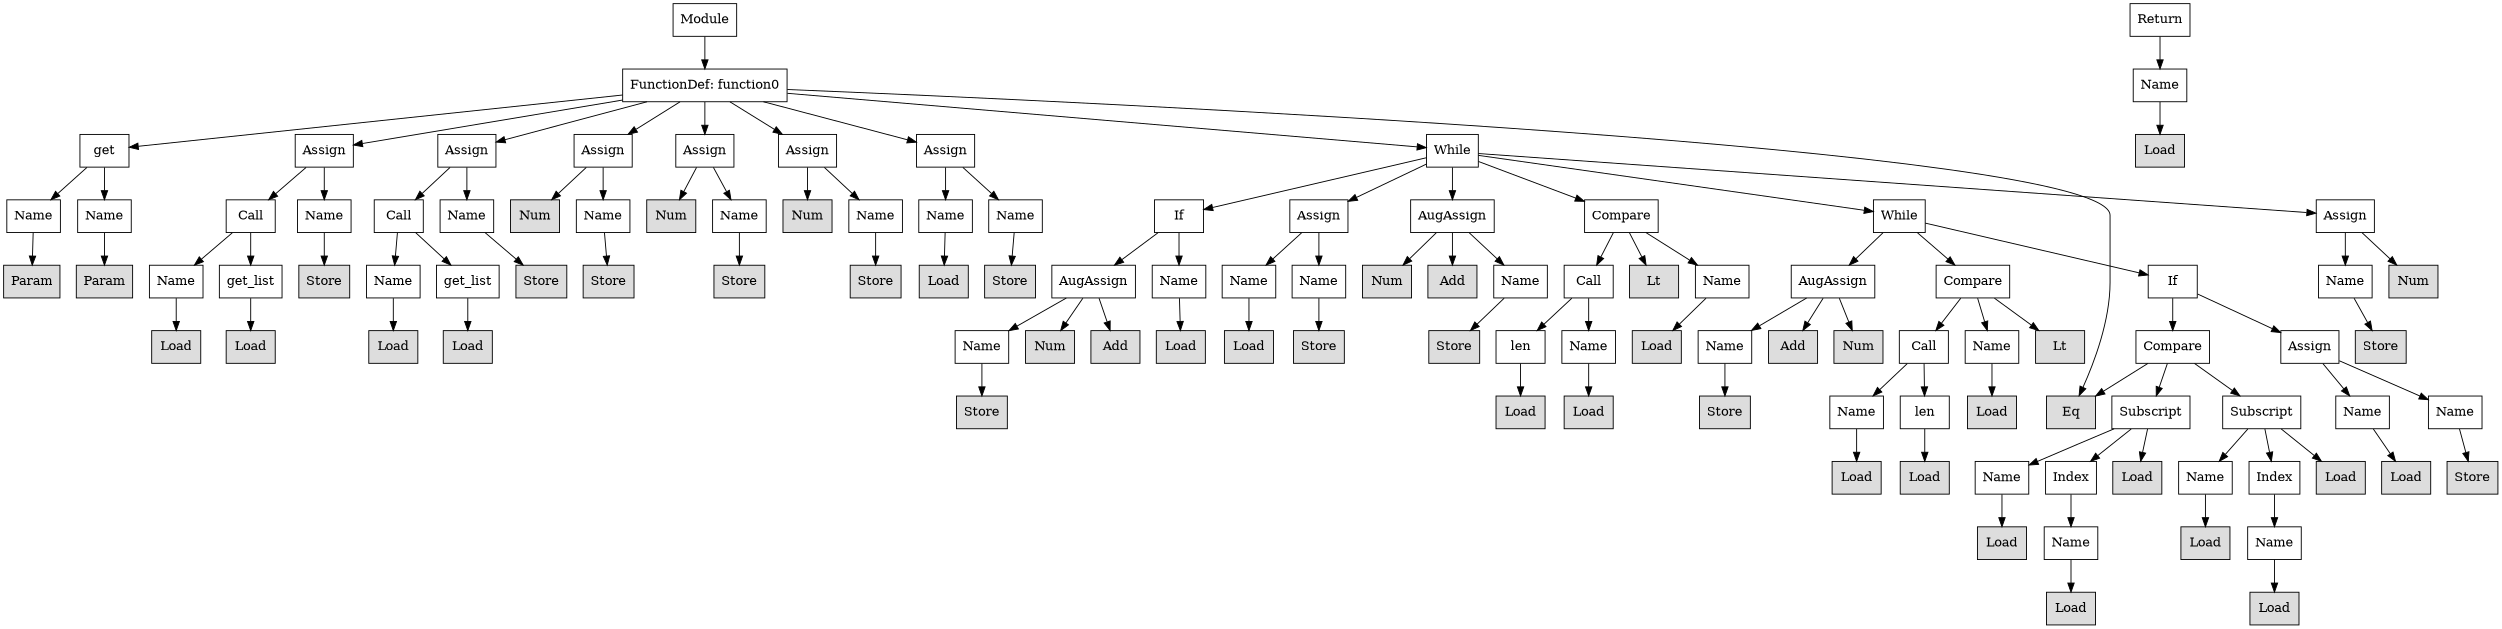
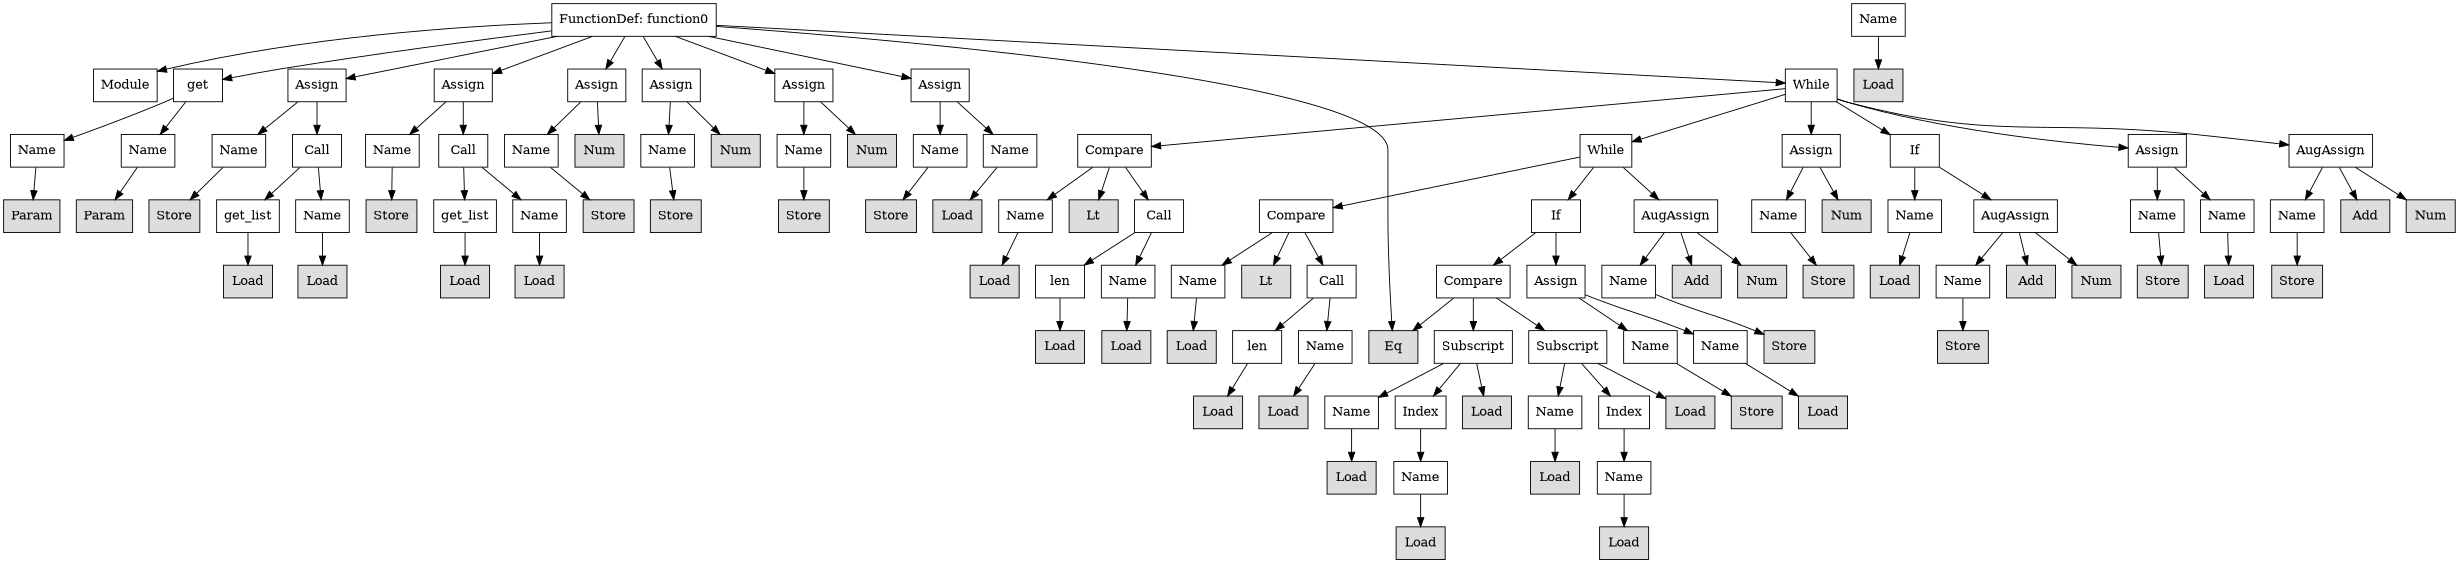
(2160, 20) -> none
(705, 48) -> (358, 37)
